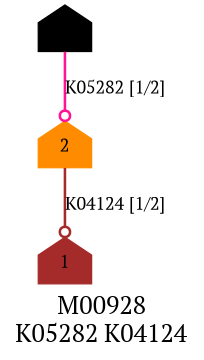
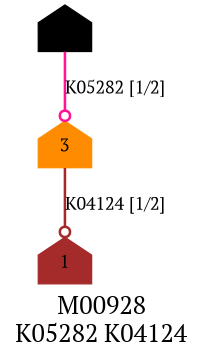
(65, 147) -> (65, 147)
